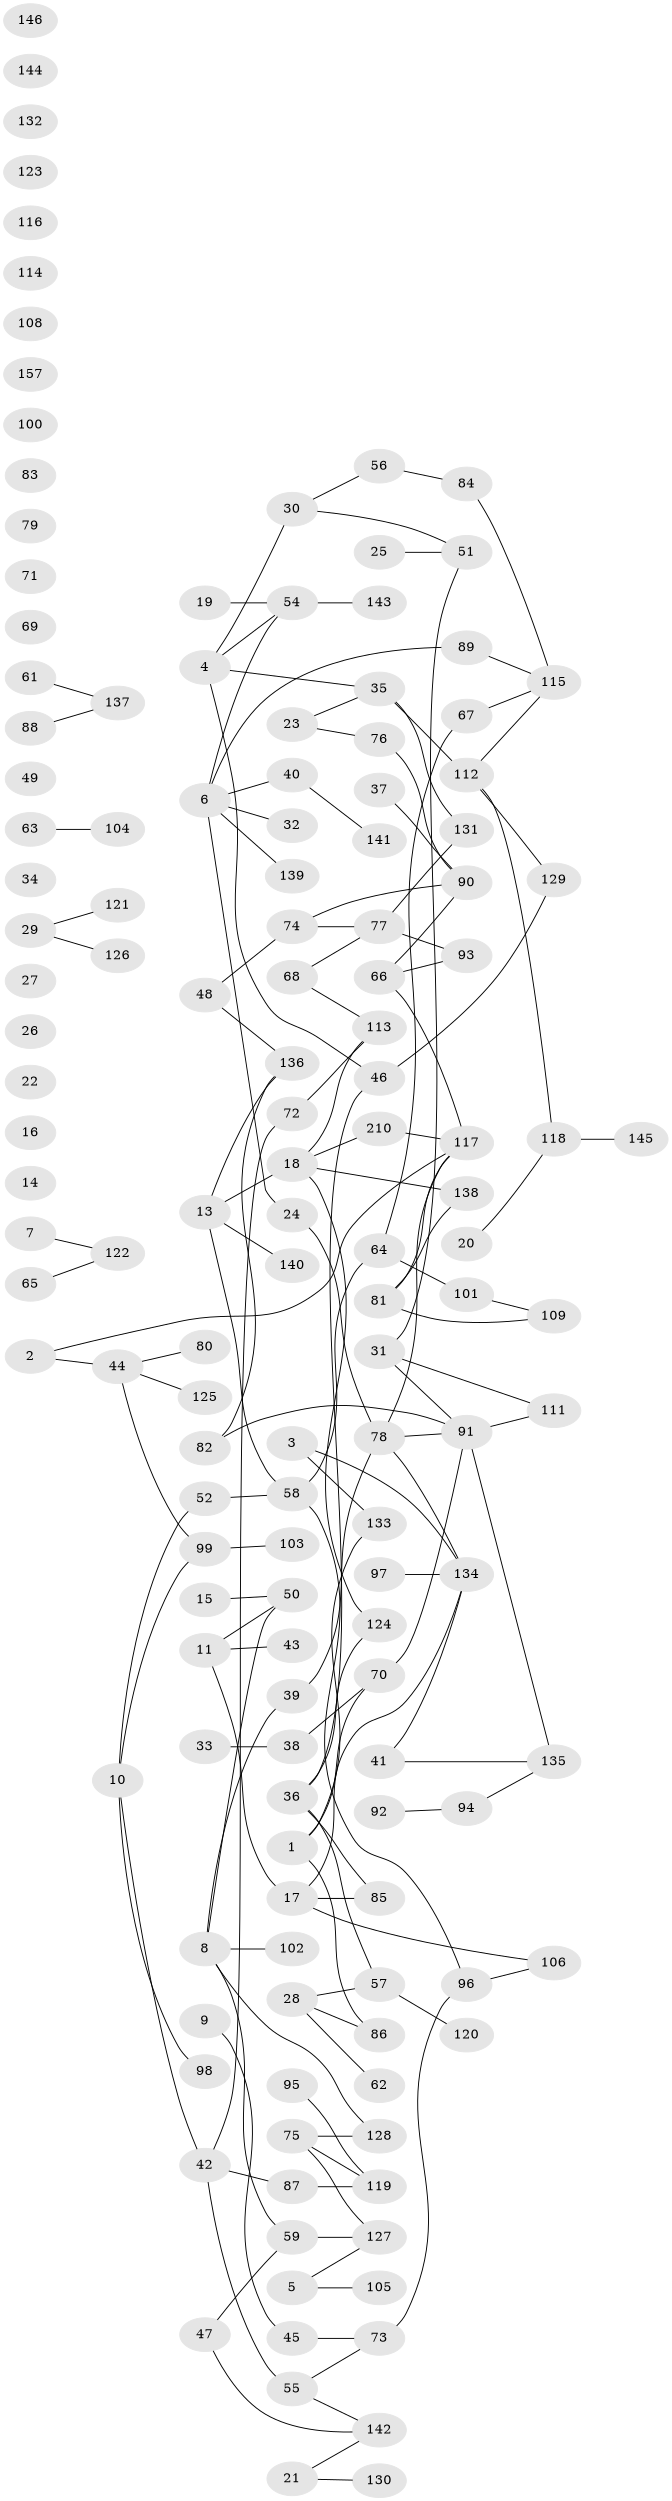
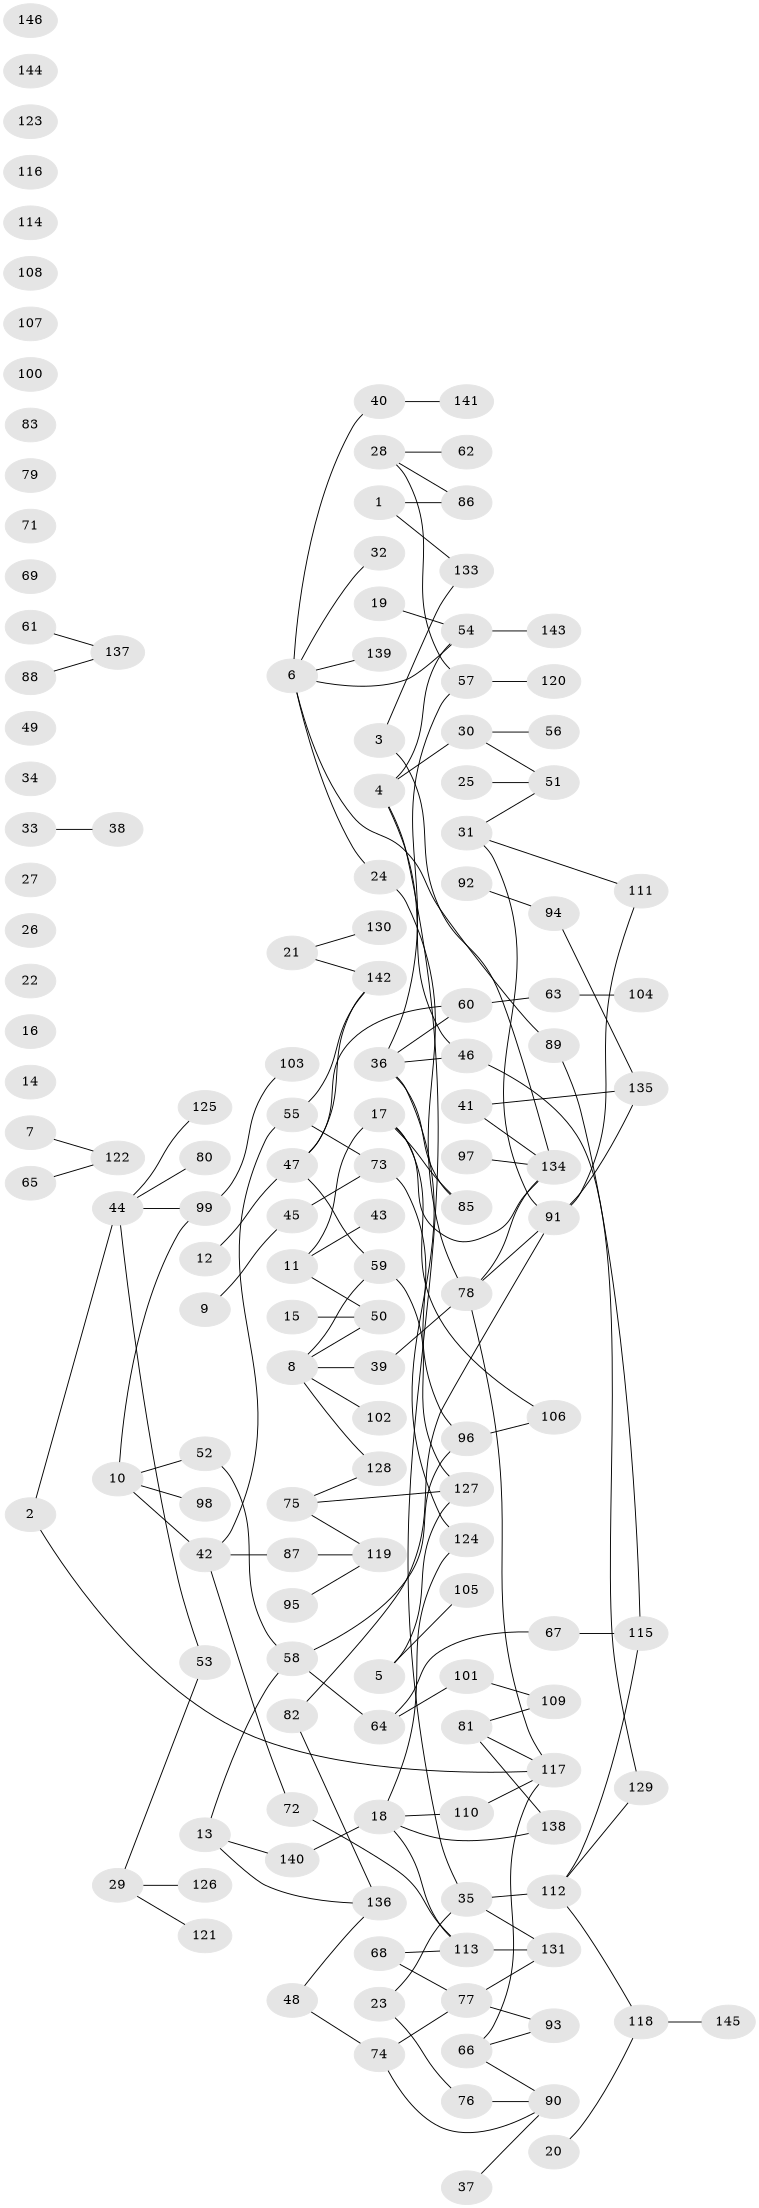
(31, 122) -> none
(31, 374) -> (31, 324)
(467, 484) -> none
none -> (467, 1005)
(379, 1129) -> (467, 1813)
(249, 1188) -> (334, 1839)
none -> (205, 1259)
none -> (205, 1663)
(379, 1676) -> none
none -> (507, 1950)
